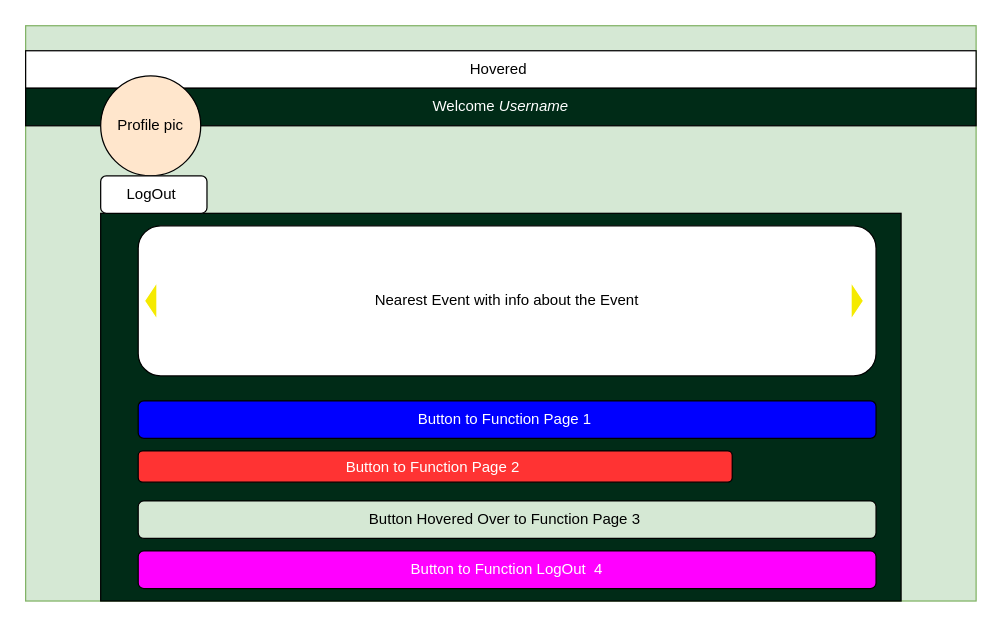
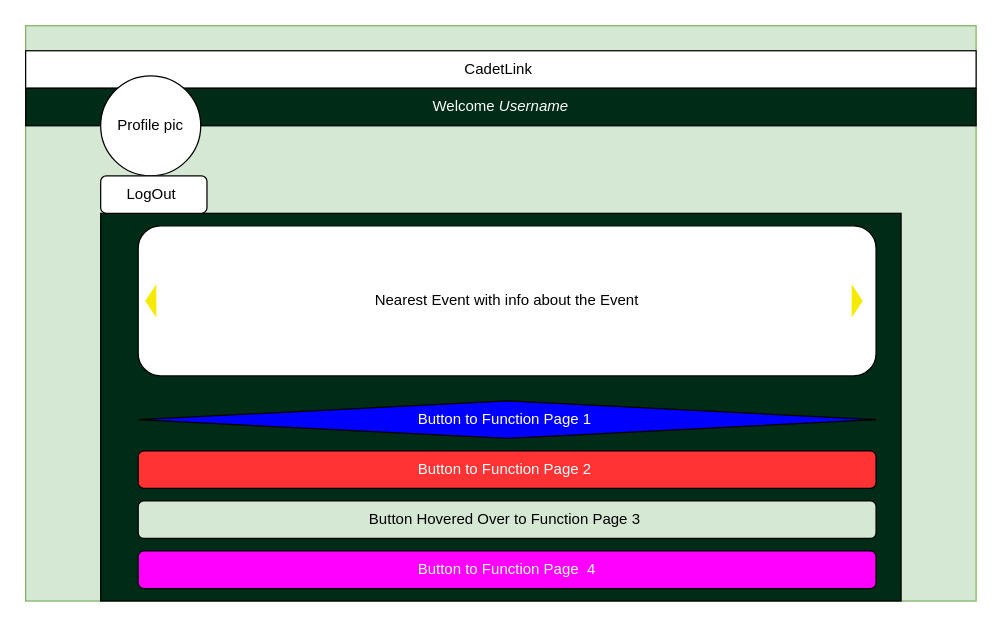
(501, 69) -> (501, 69)
(151, 126) -> (151, 126)
(507, 419) -> (507, 419)
(435, 466) -> (507, 469)
(507, 569) -> (507, 569)
